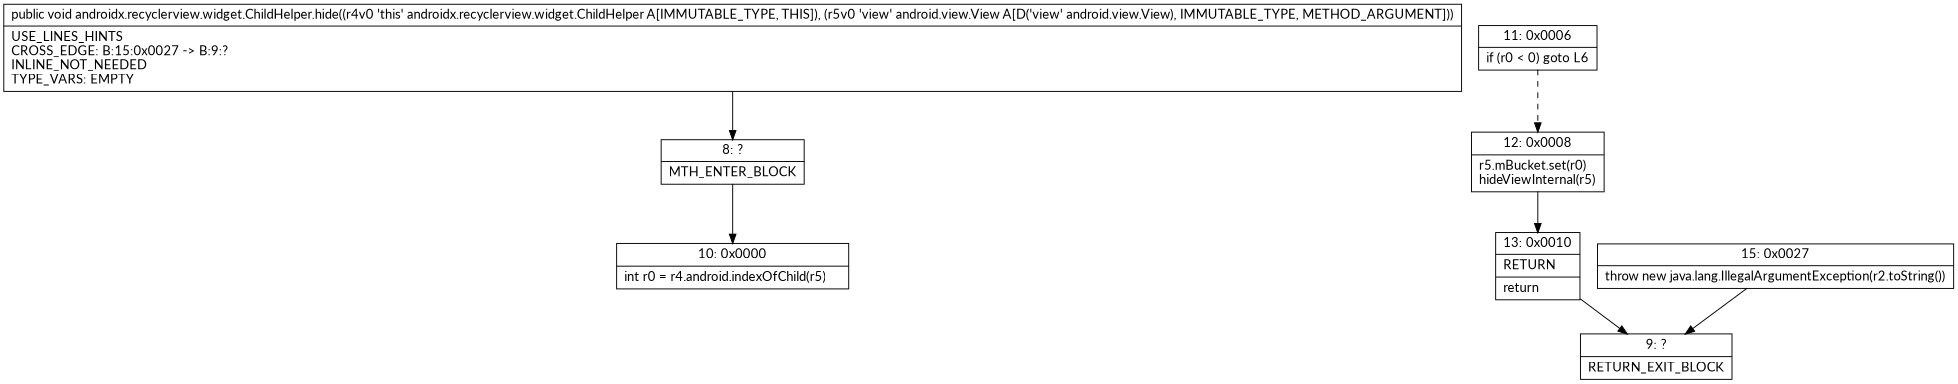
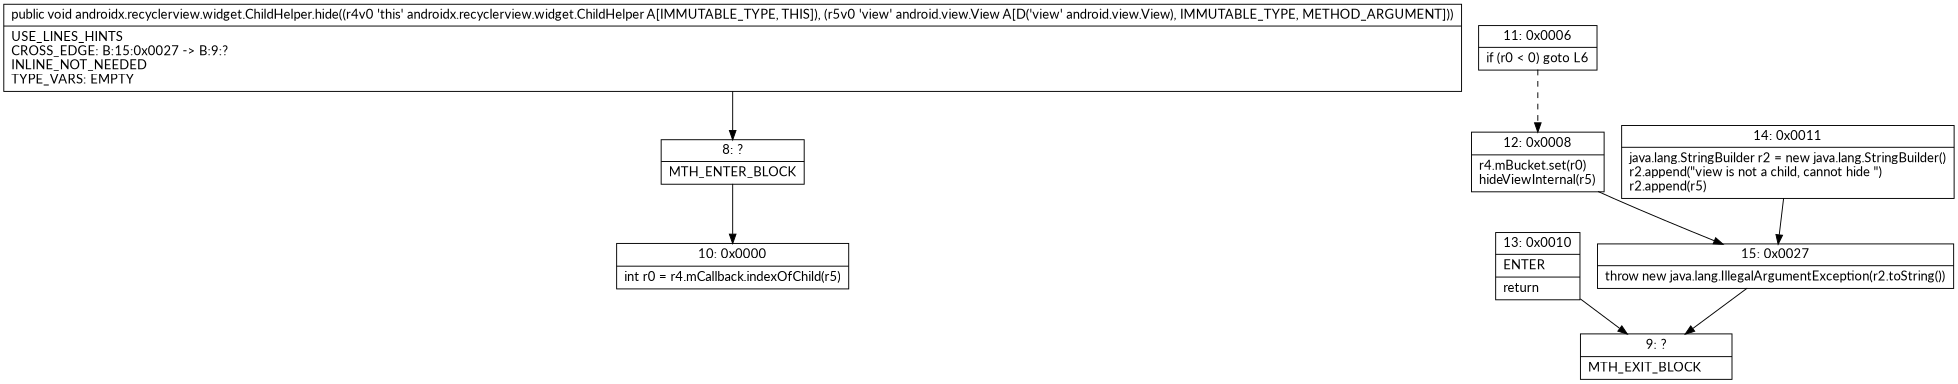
none -> (1788, 162)
(1533, 166) -> (1533, 166)
(1538, 207) -> (1656, 217)
(1530, 265) -> (1525, 265)
(726, 277) -> (733, 277)
(1656, 368) -> (1645, 368)
